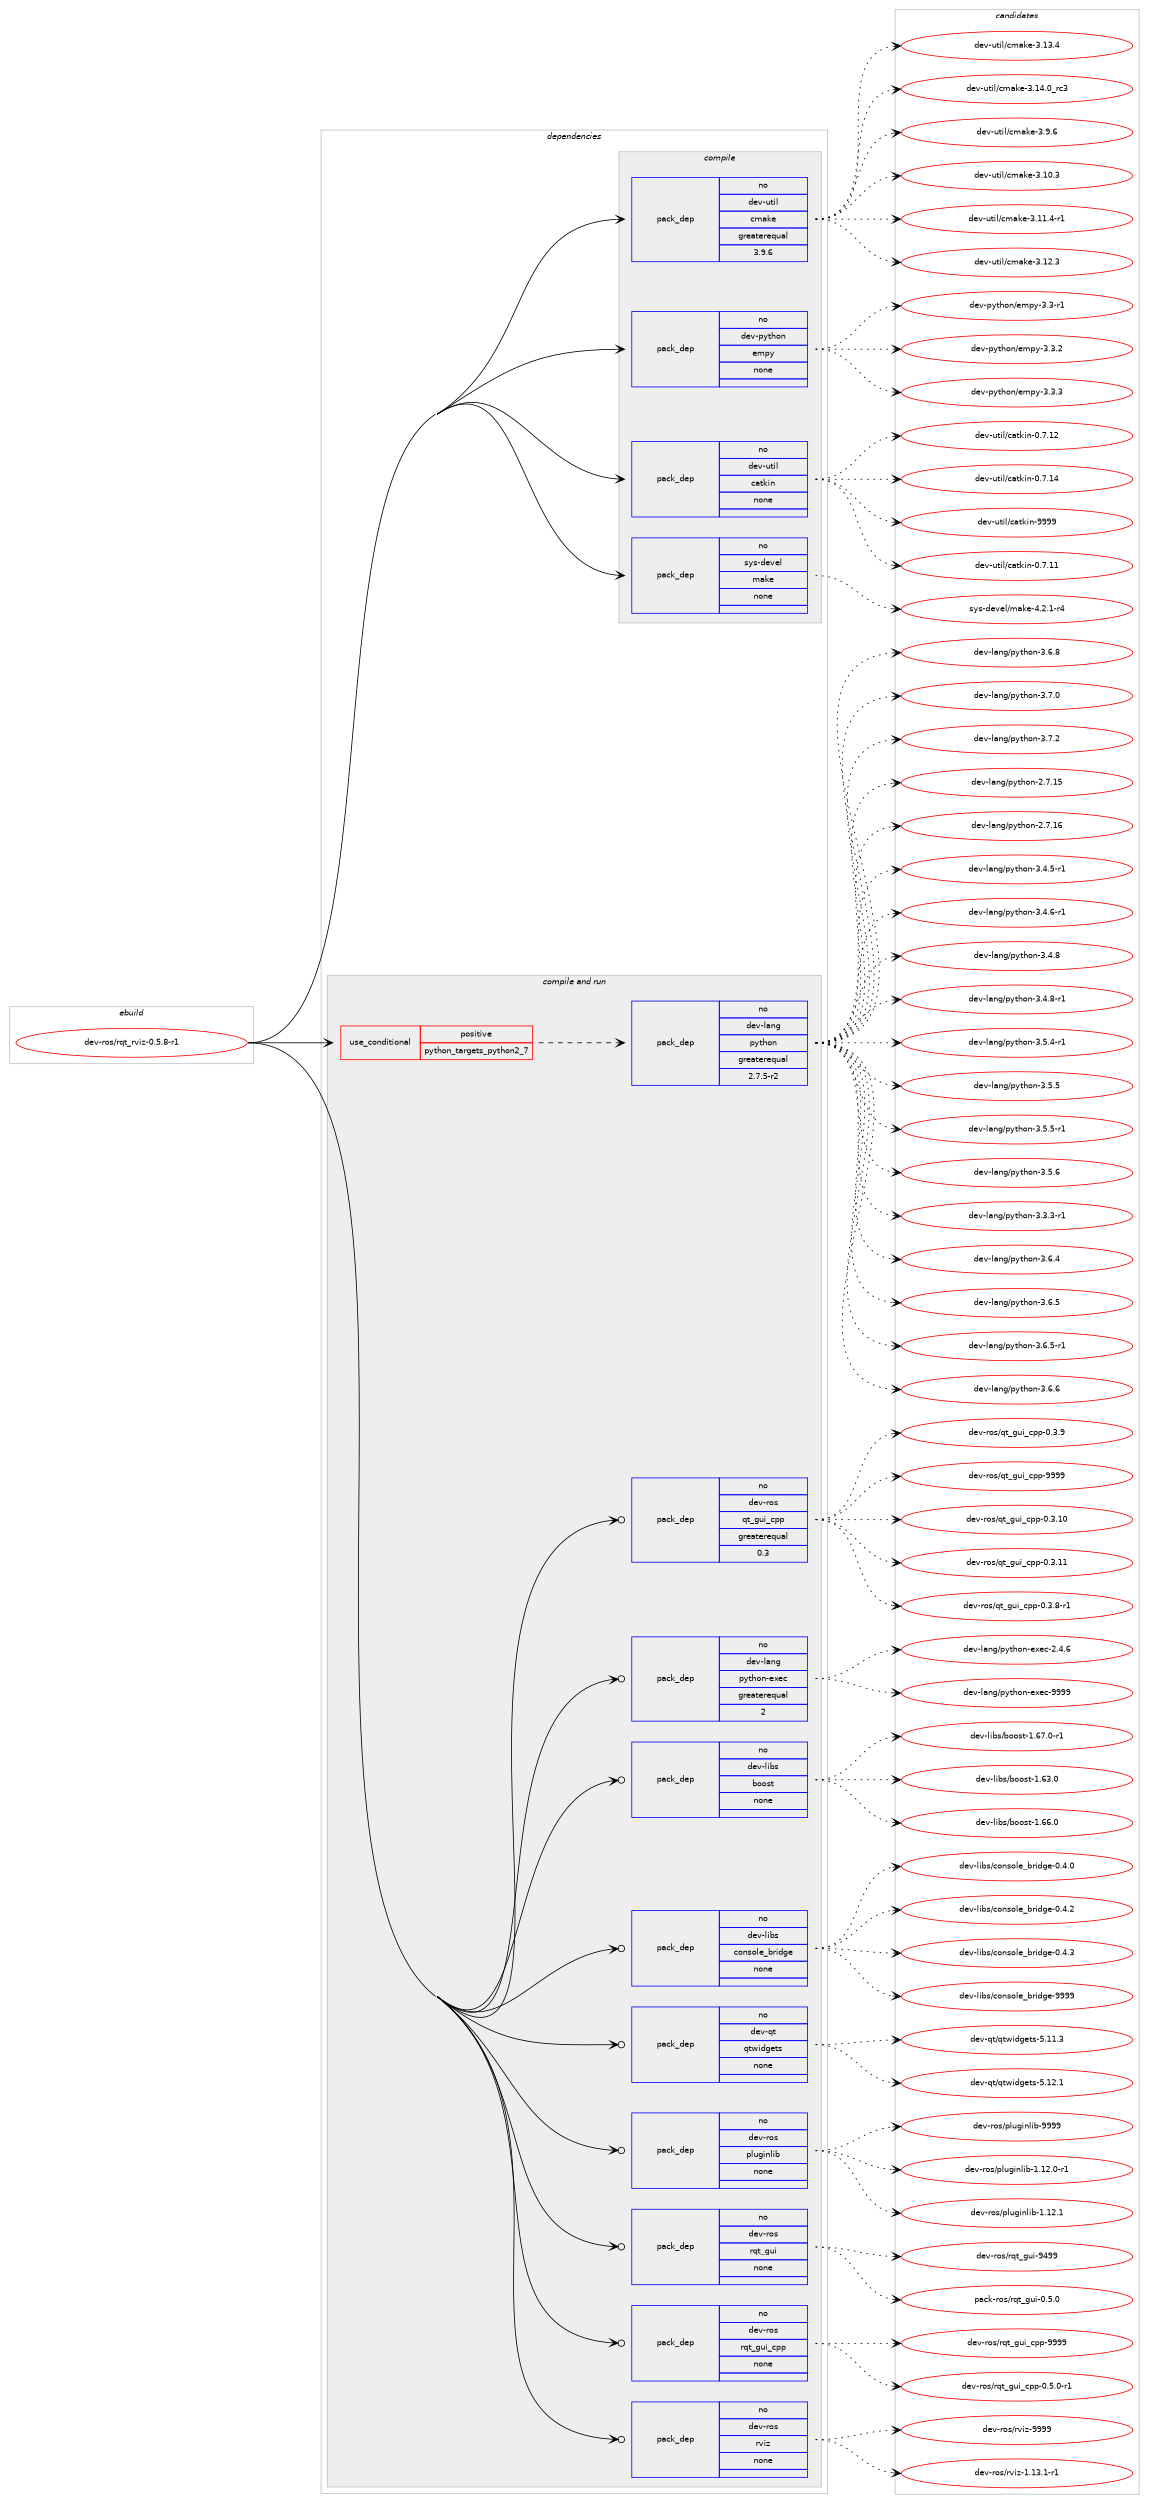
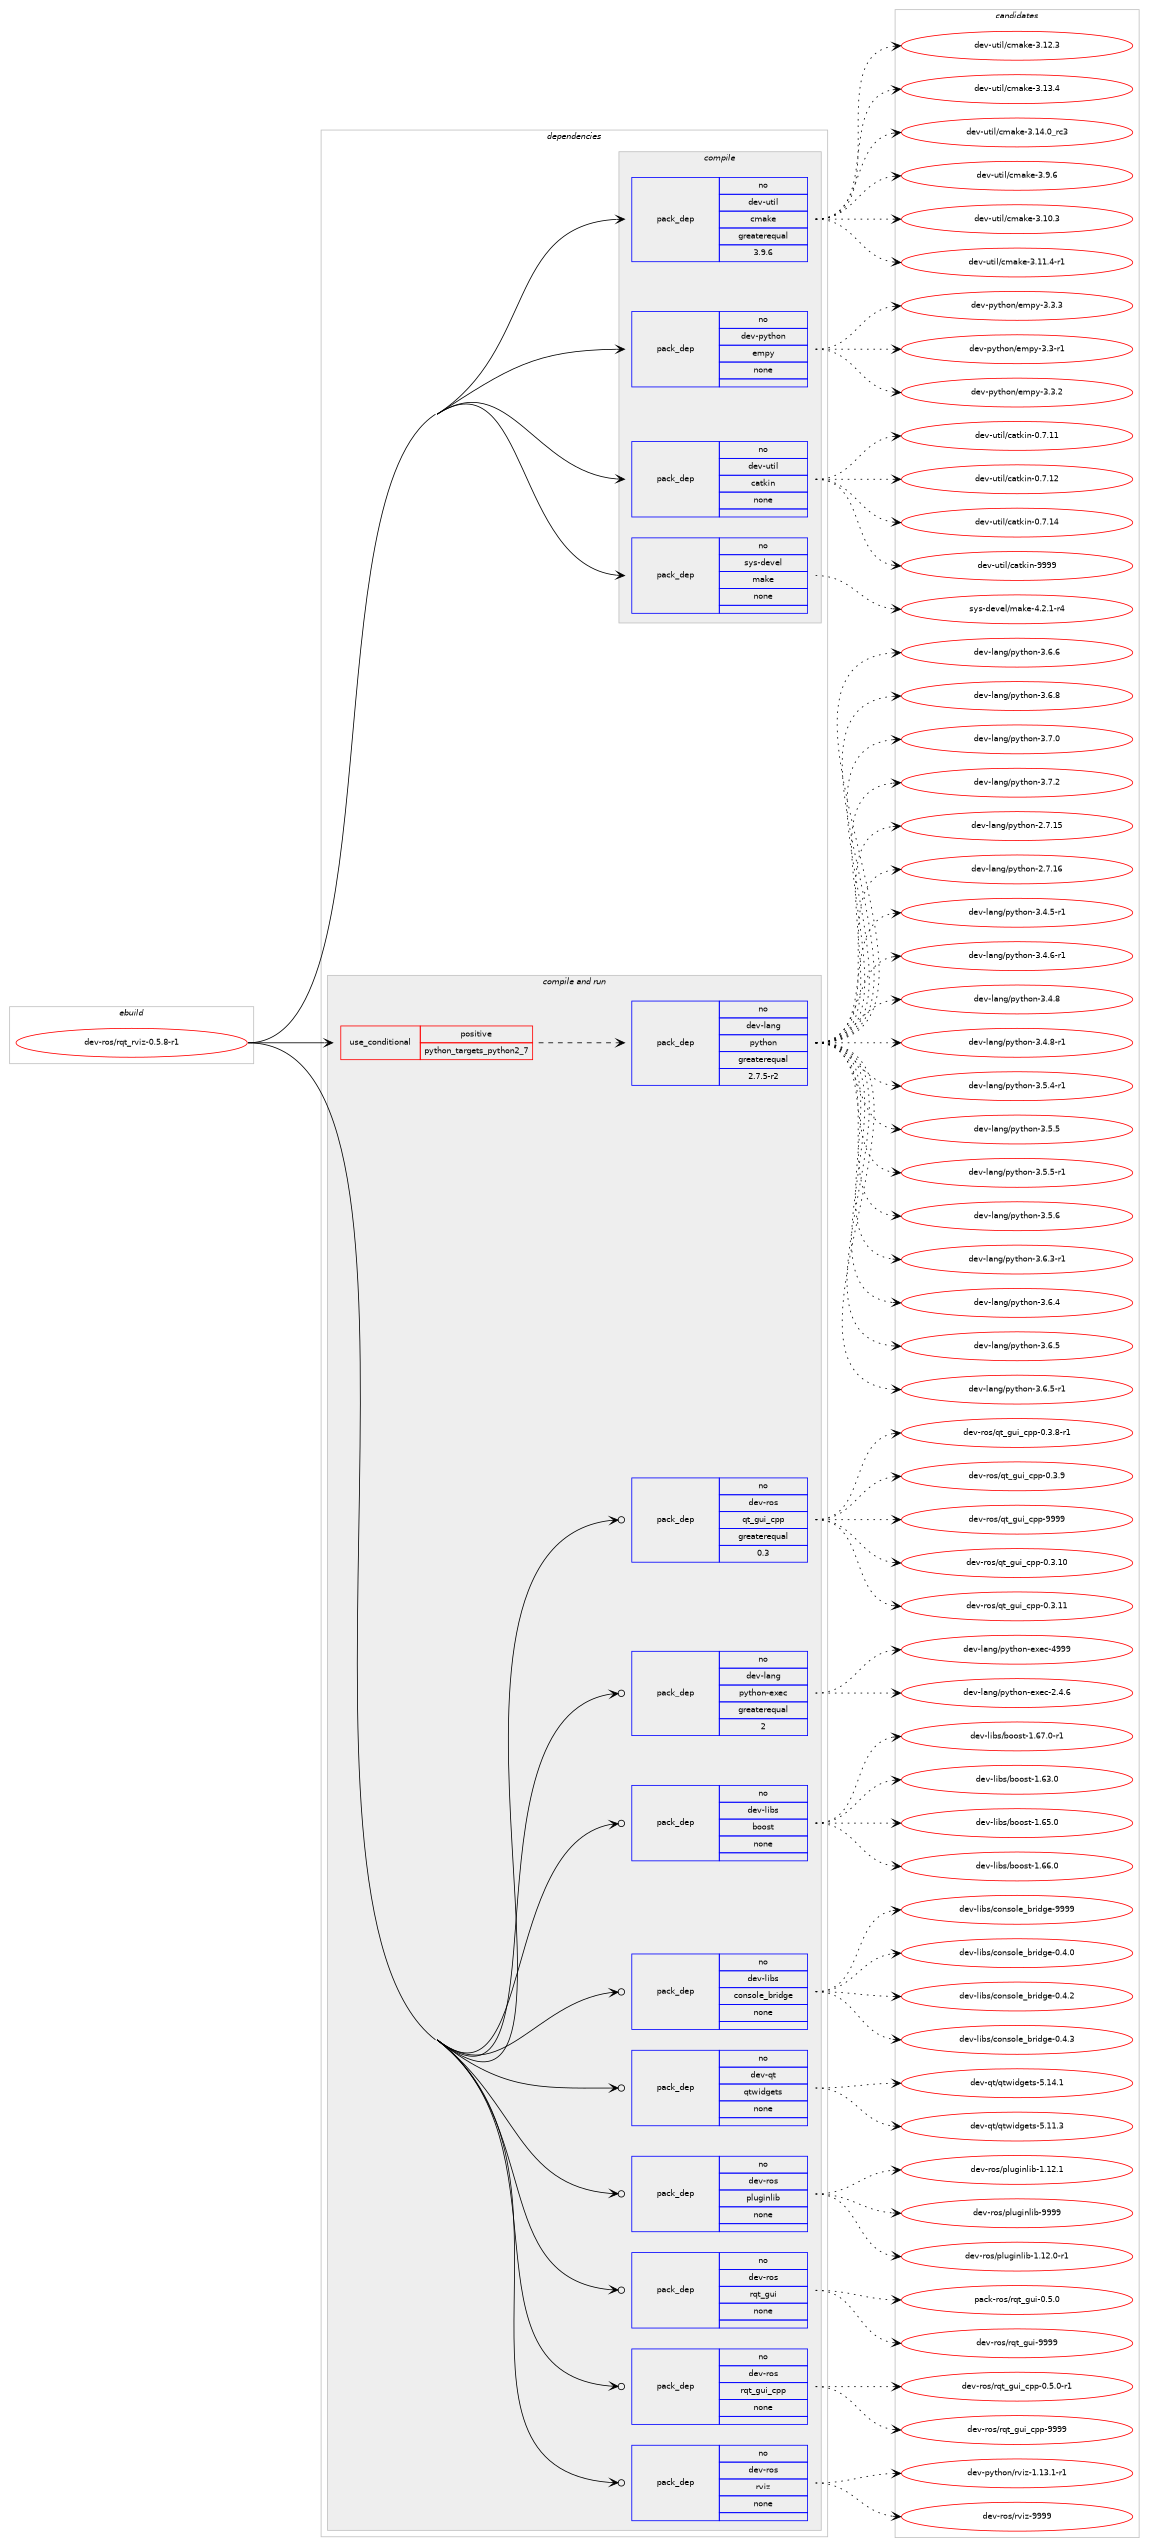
(1017, 1216) -> (1017, 1260)
(1017, 1693) -> (1017, 1650)
none -> (1017, 1823)
(1017, 2083) -> (1017, 2083)
(1017, 2257) -> (1017, 2343)
(1017, 2473) -> (1017, 2473)
